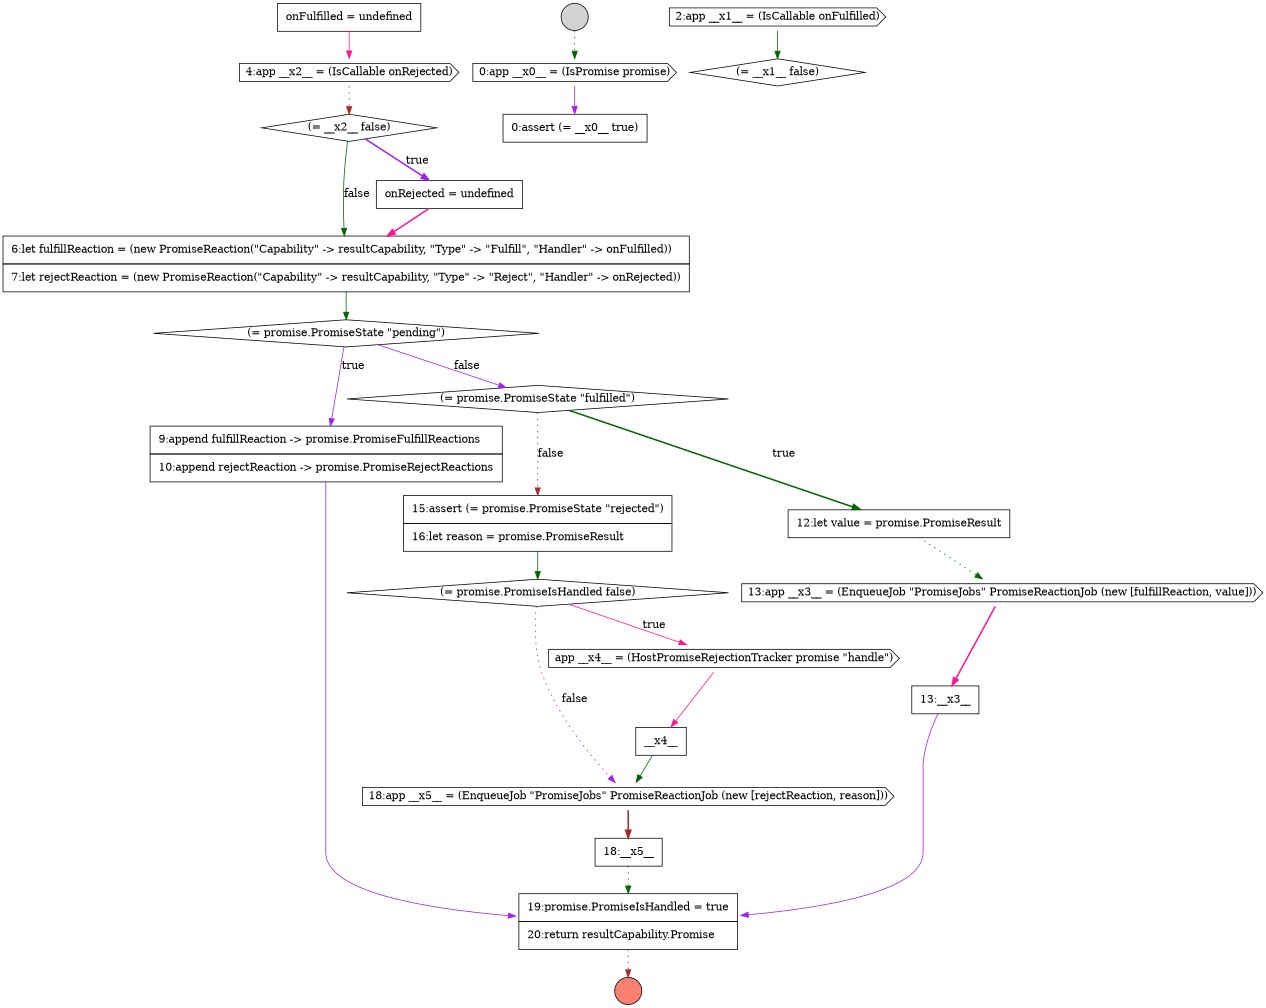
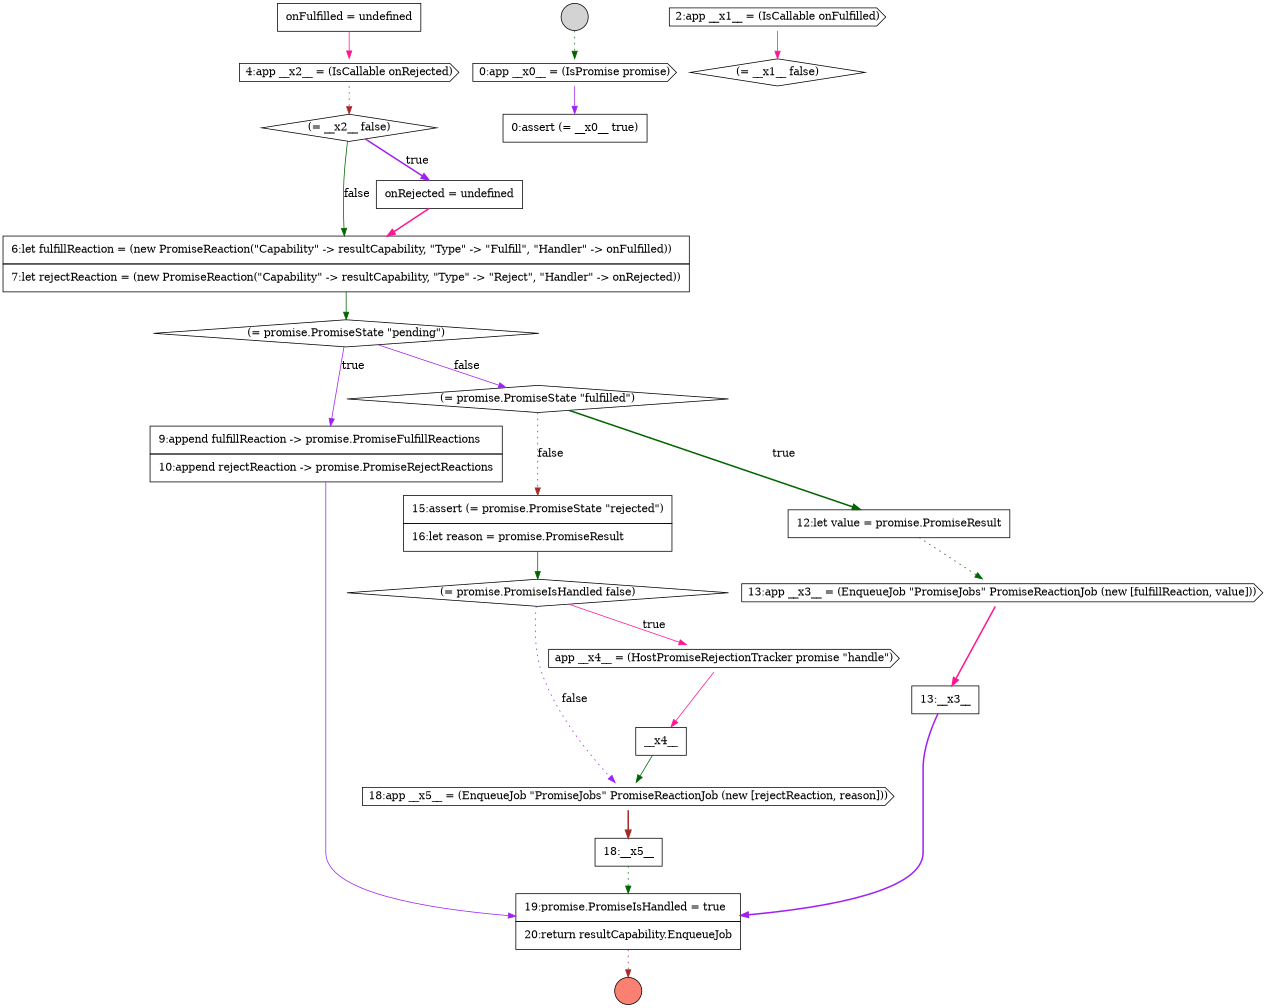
(778, 41) -> (778, 41)
(910, 875) -> (910, 875)
(621, 935) -> (628, 935)
